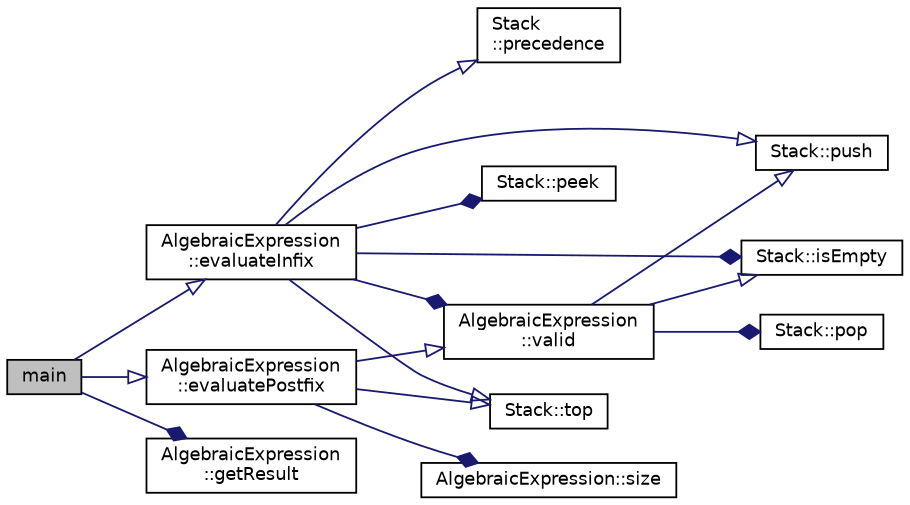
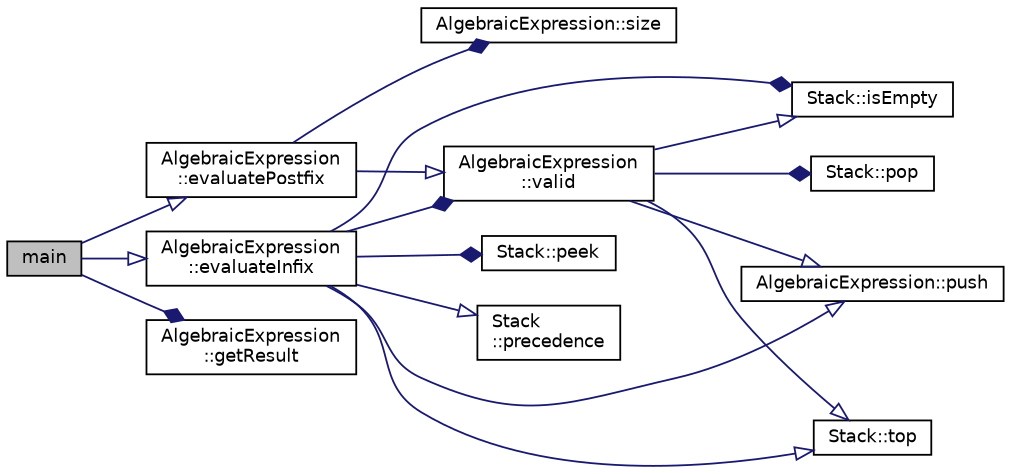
(822, 153) -> (873, 284)
(414, 396) -> (734, 309)
